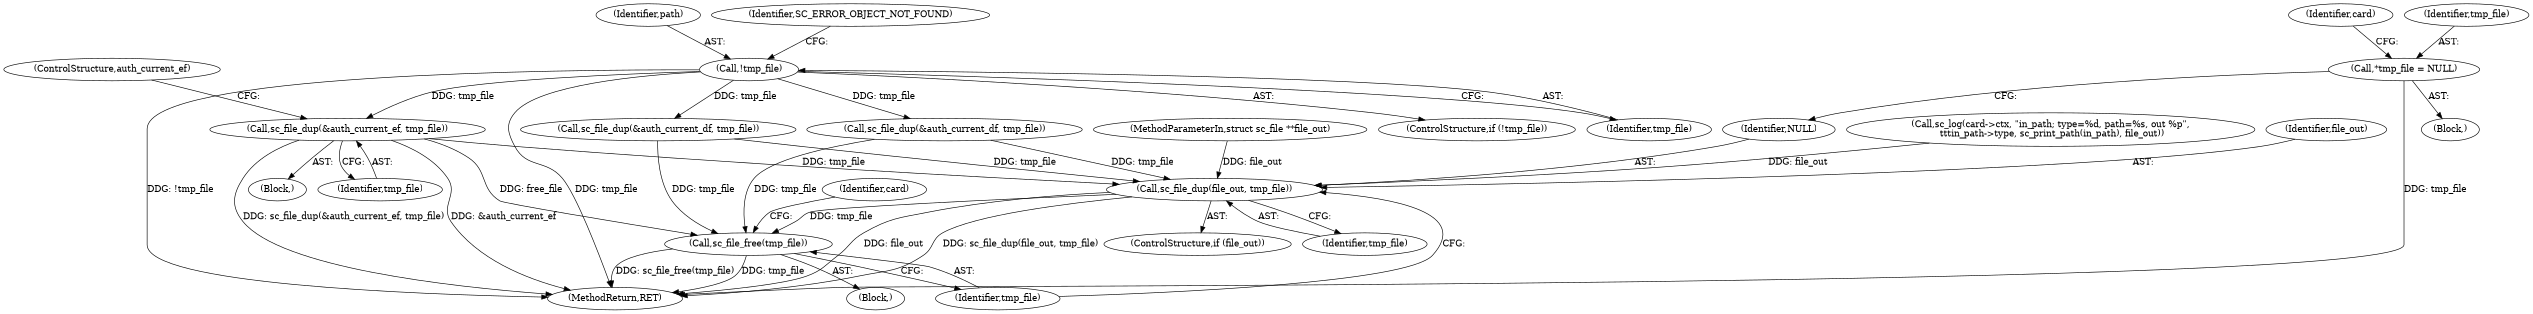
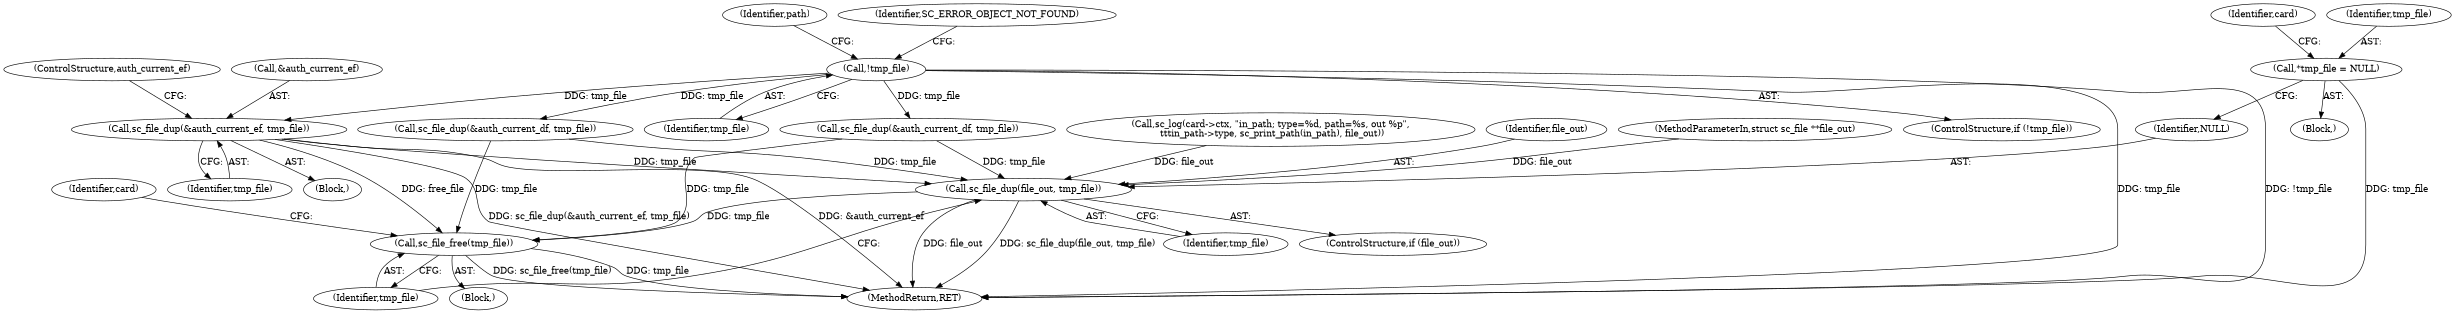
(717, 42) -> (844, 42)
none -> (307, 70)
